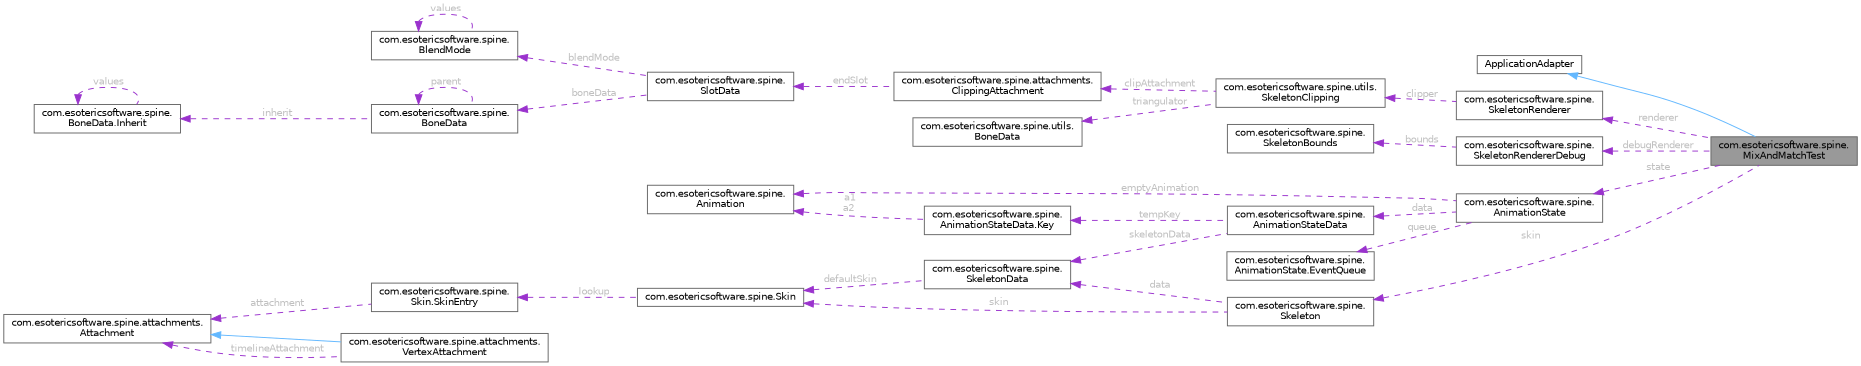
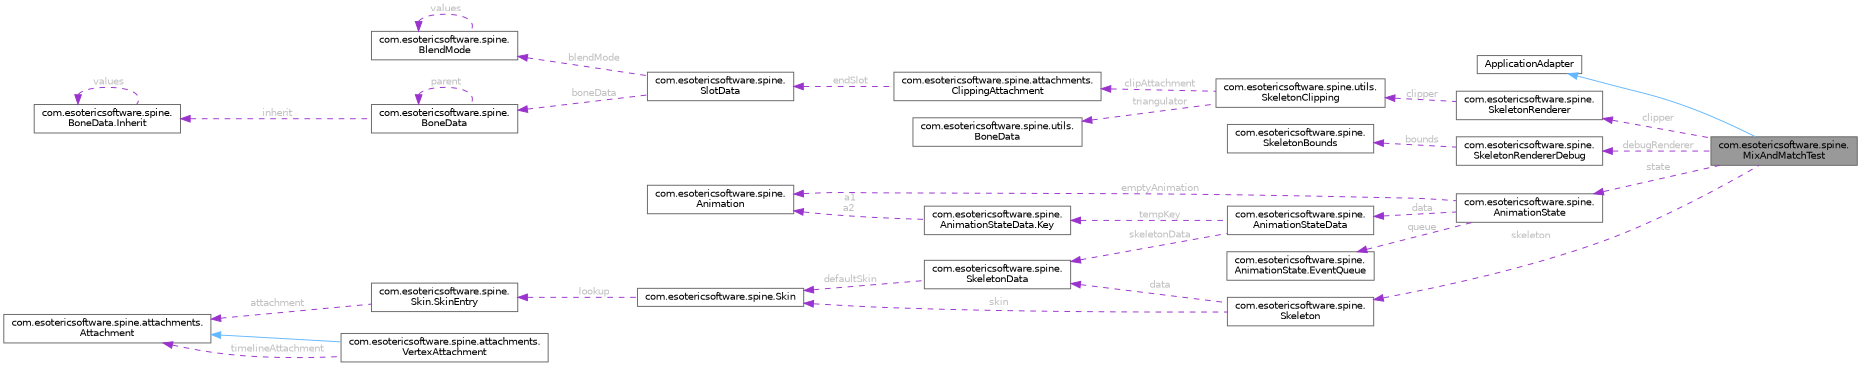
(1657, 118) -> (1657, 118)
(1530, 236) -> (1530, 236)
